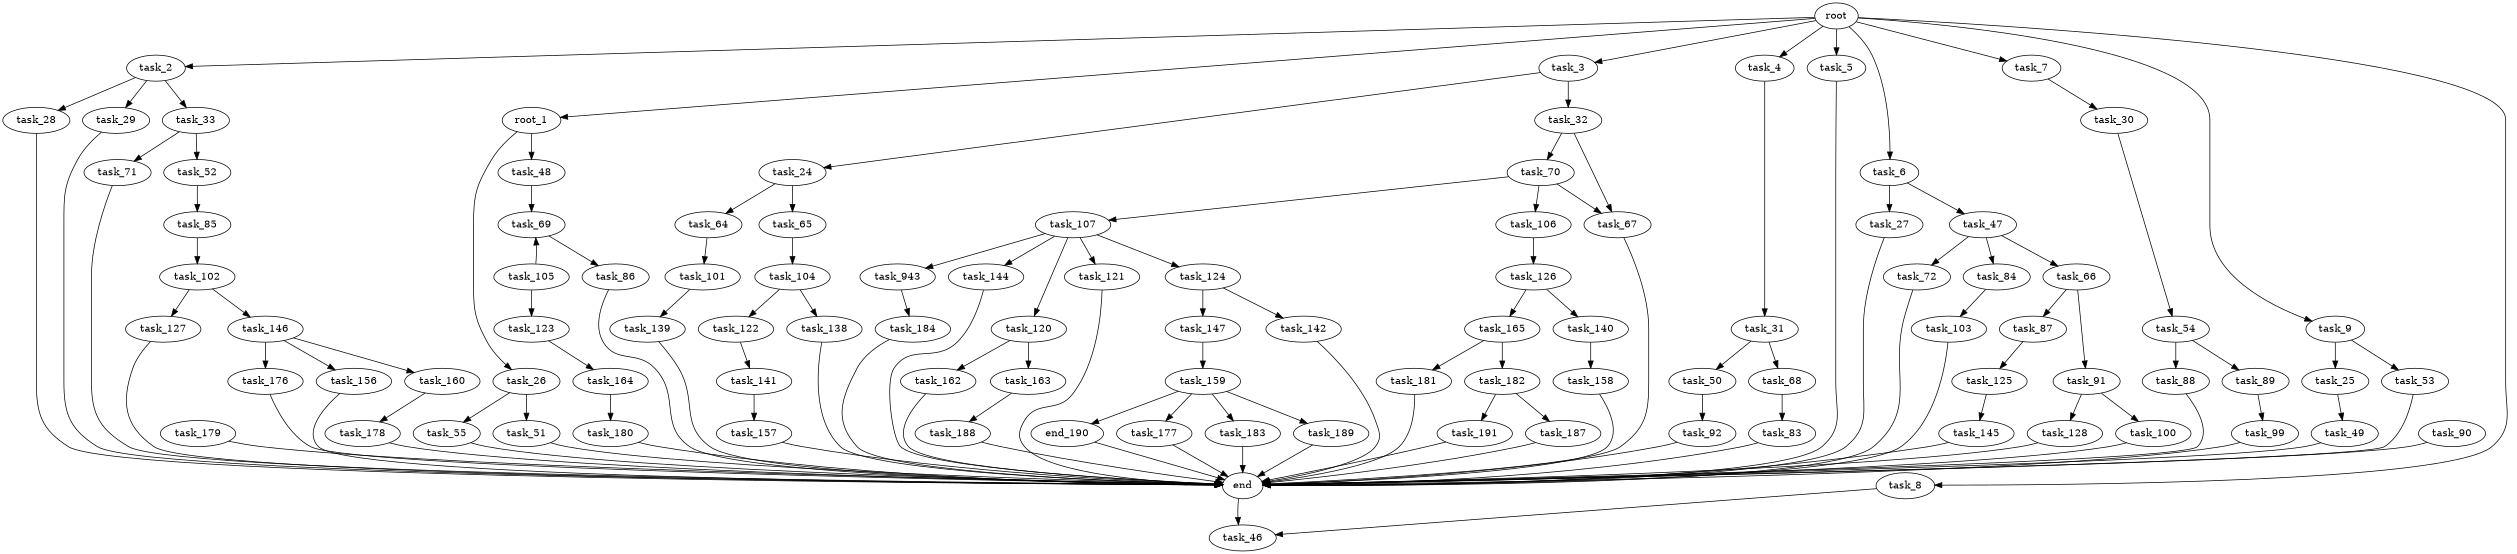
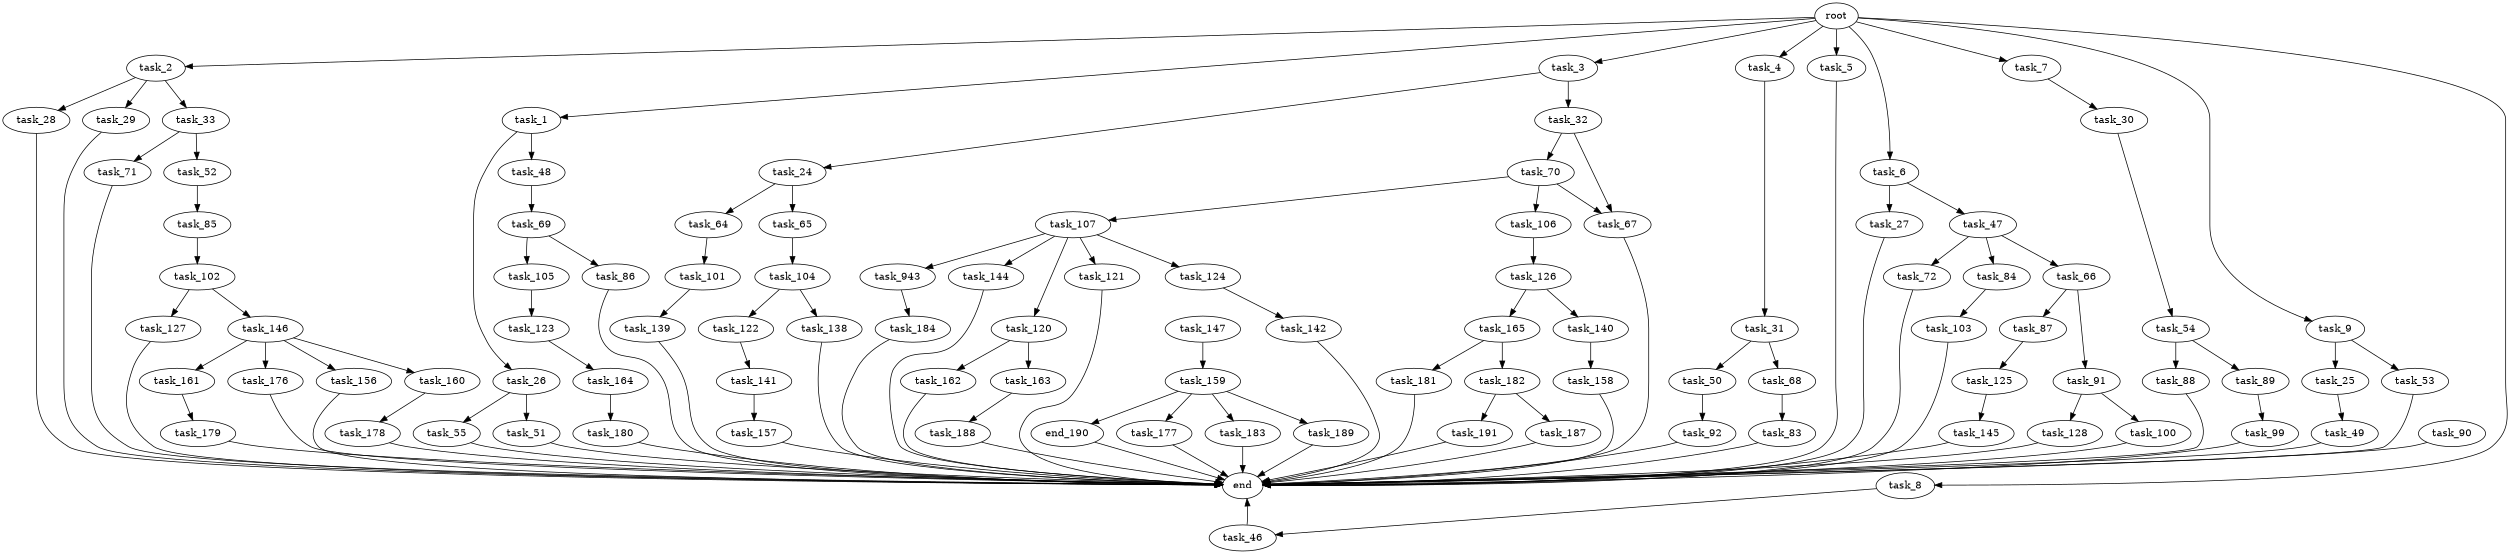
(532, 120) -> (532, 120)
(536, 254) -> (527, 247)
(1203, 299) -> none
none -> (177, 381)
(1238, 508) -> (1248, 515)
